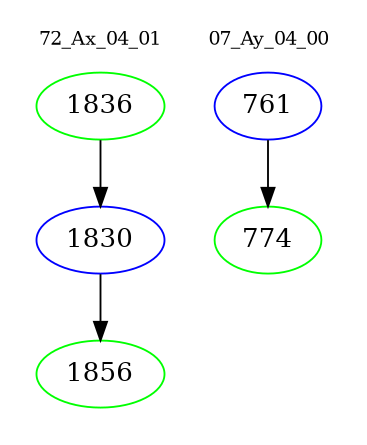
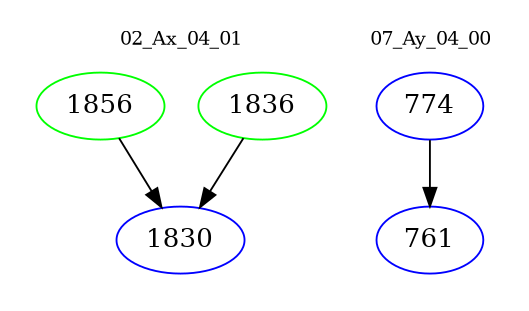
(100, 40) -> (181, 40)
(268, 164) -> (430, 164)
(268, 240) -> (430, 106)
(100, 298) -> (135, 165)
